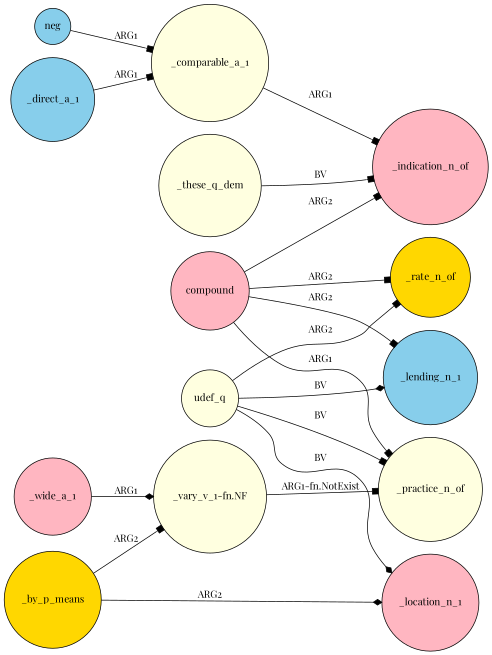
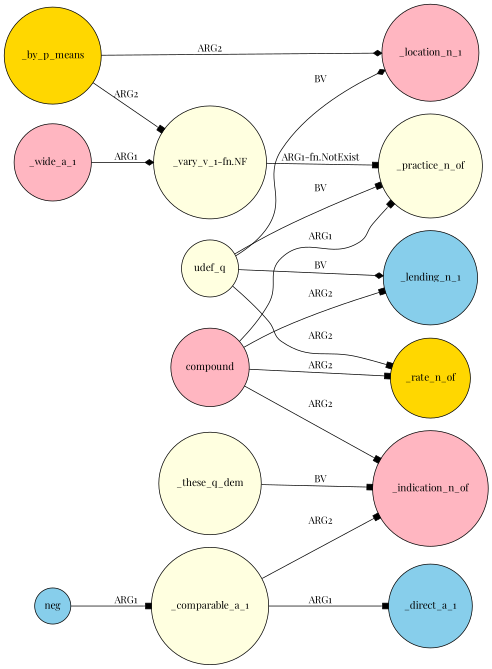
(120, 84) -> (325, 606)
(321, 95) -> (321, 521)
